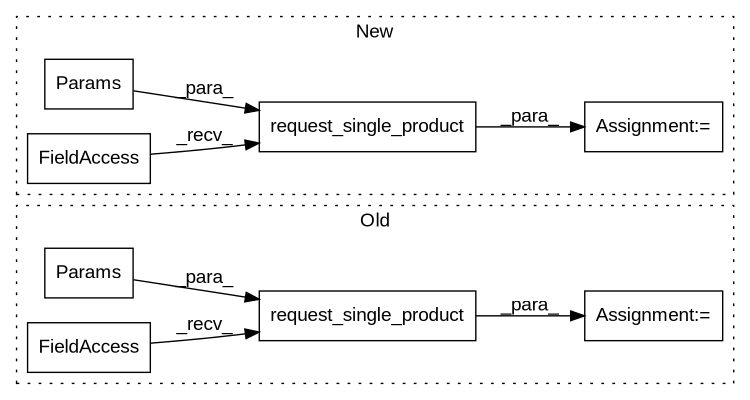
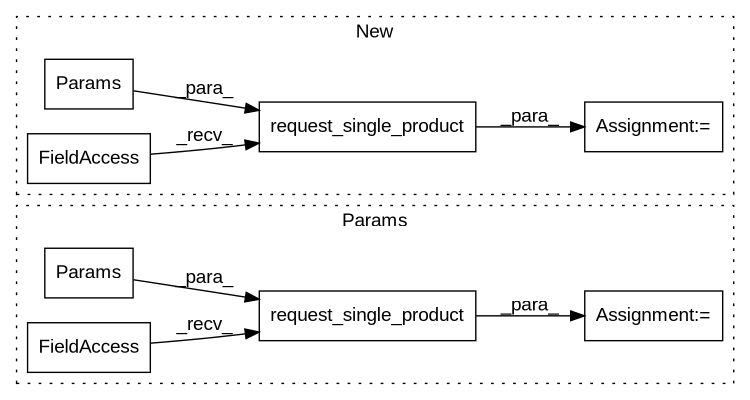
(375, 221) -> (375, 221)
